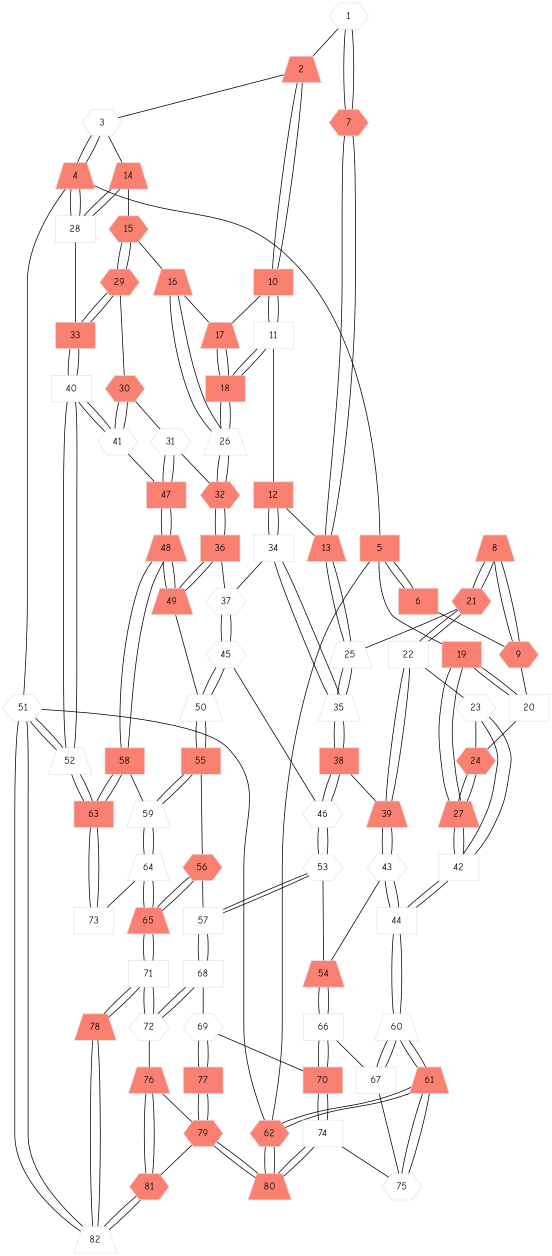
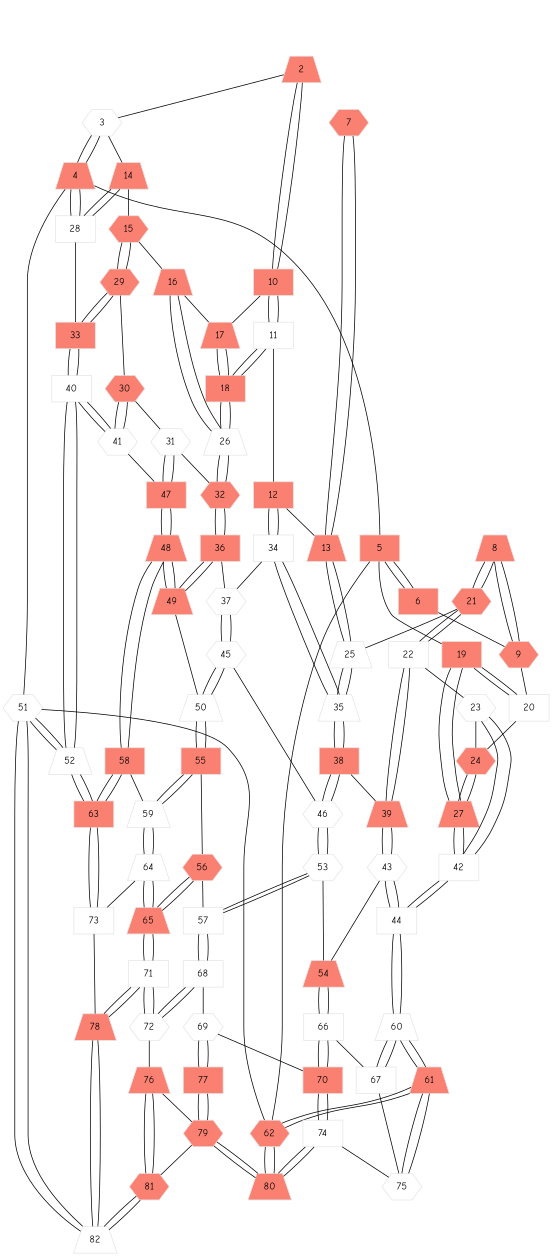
(349, 16) -> none
none -> (95, 974)
